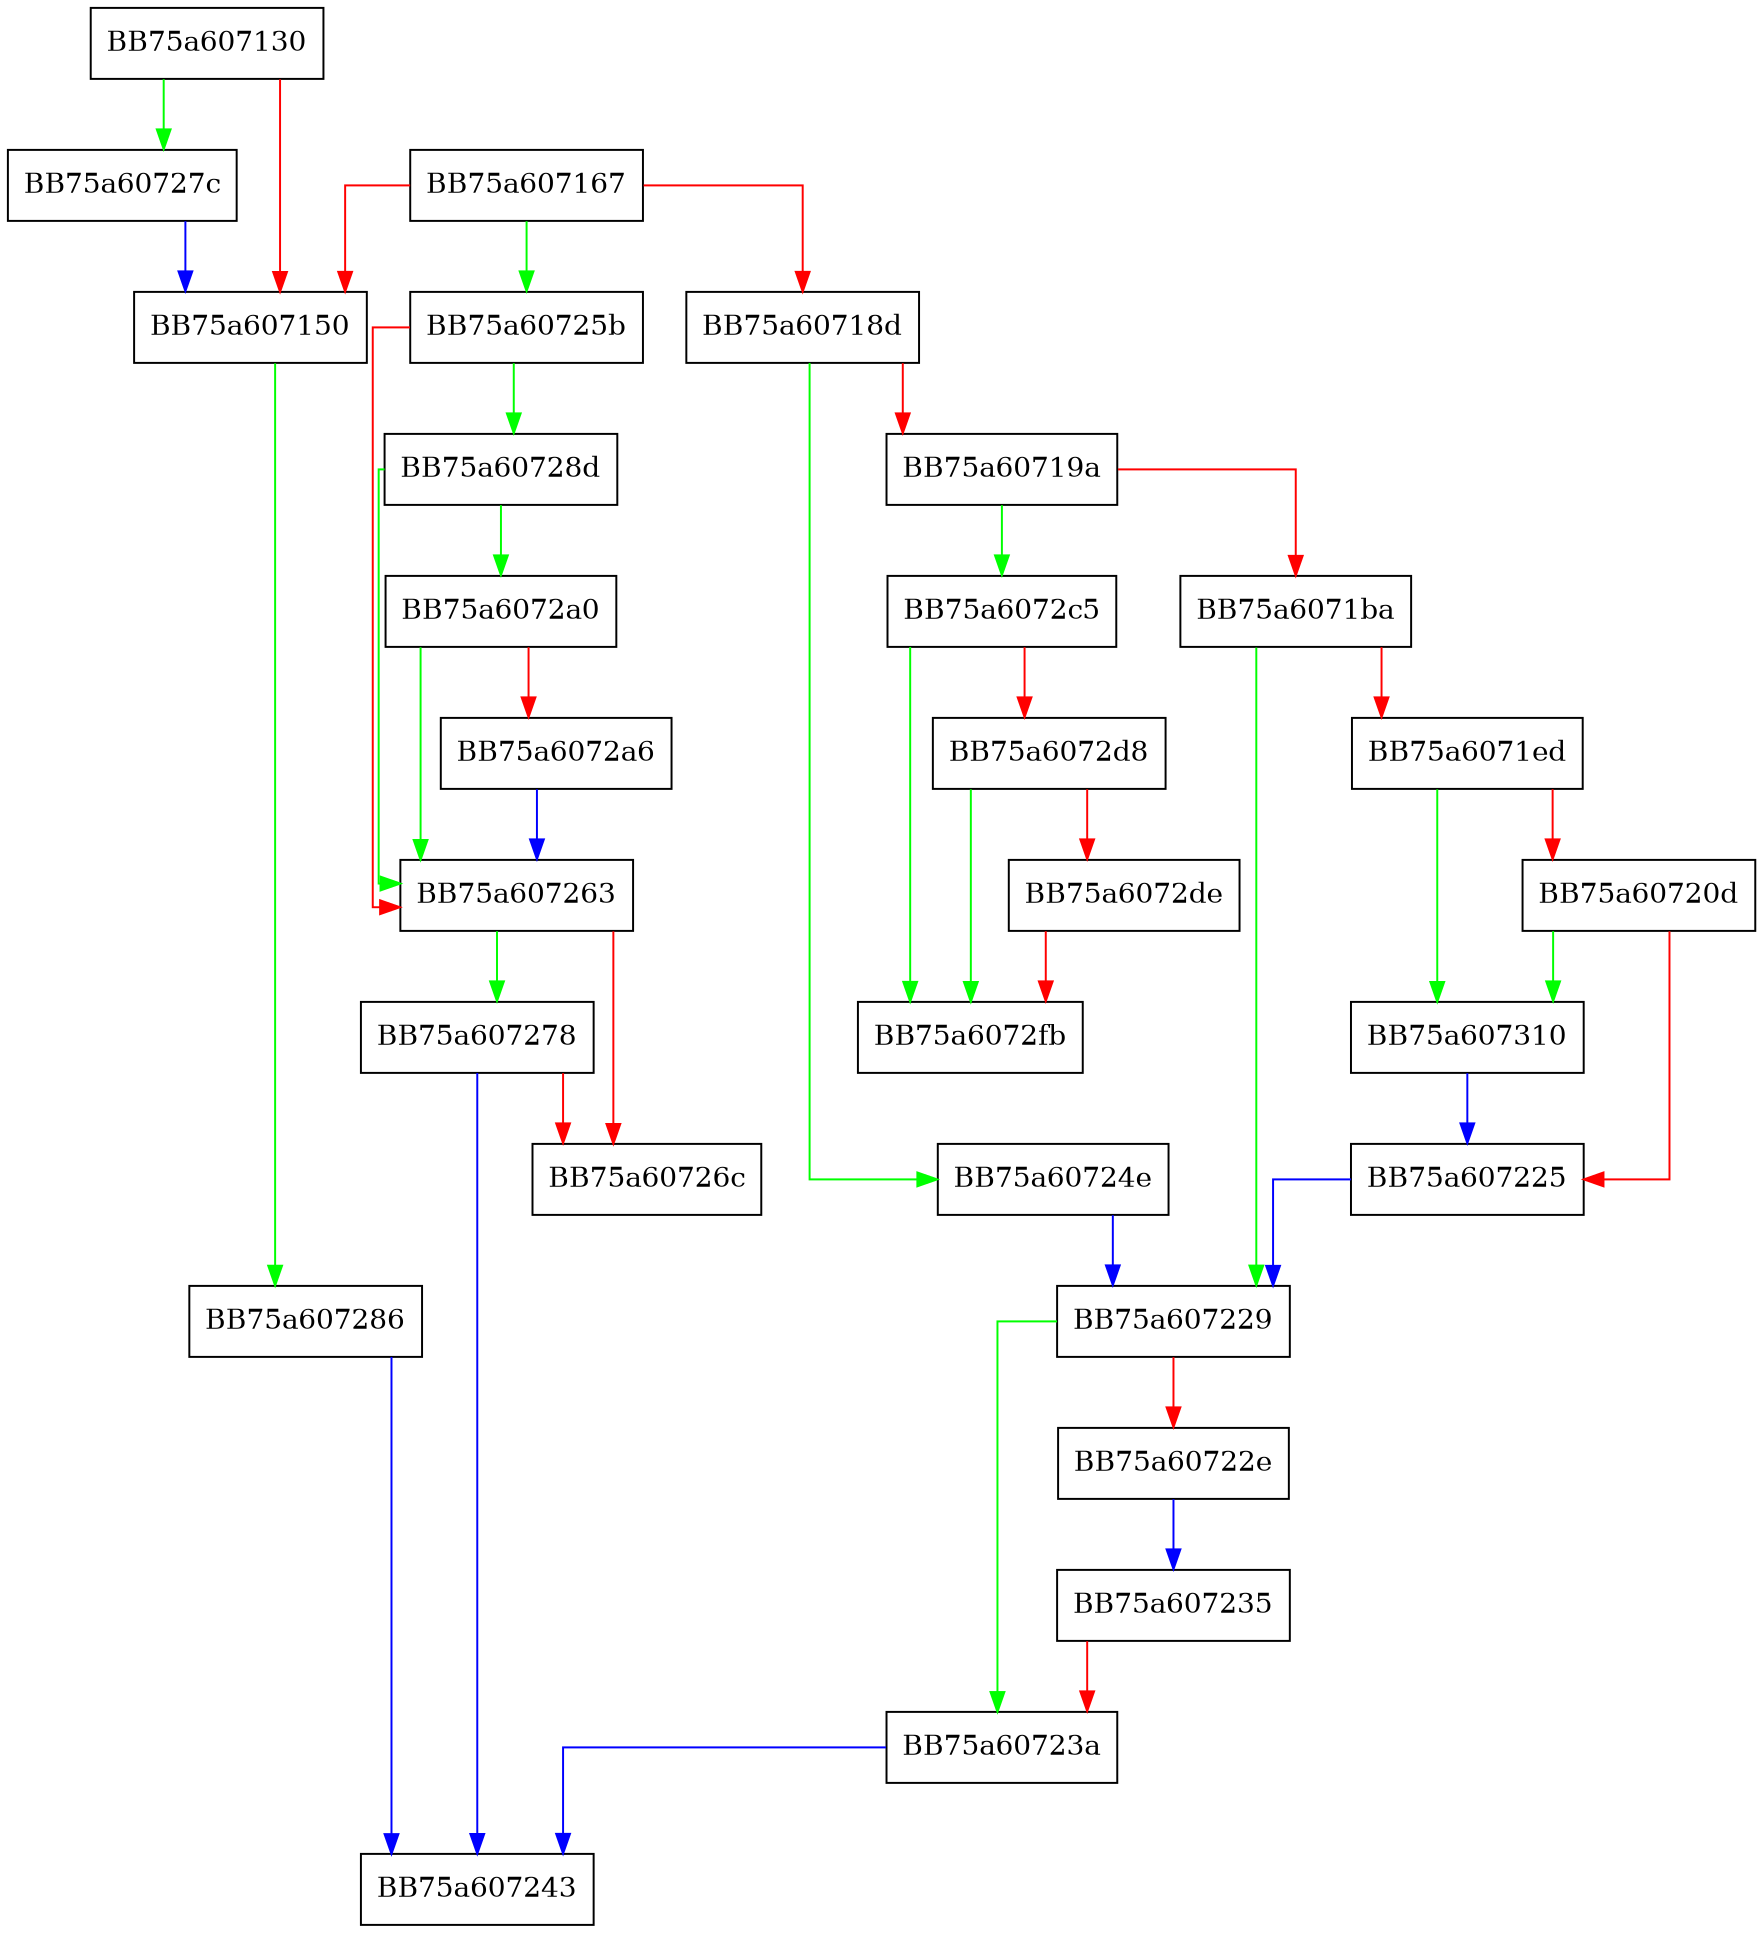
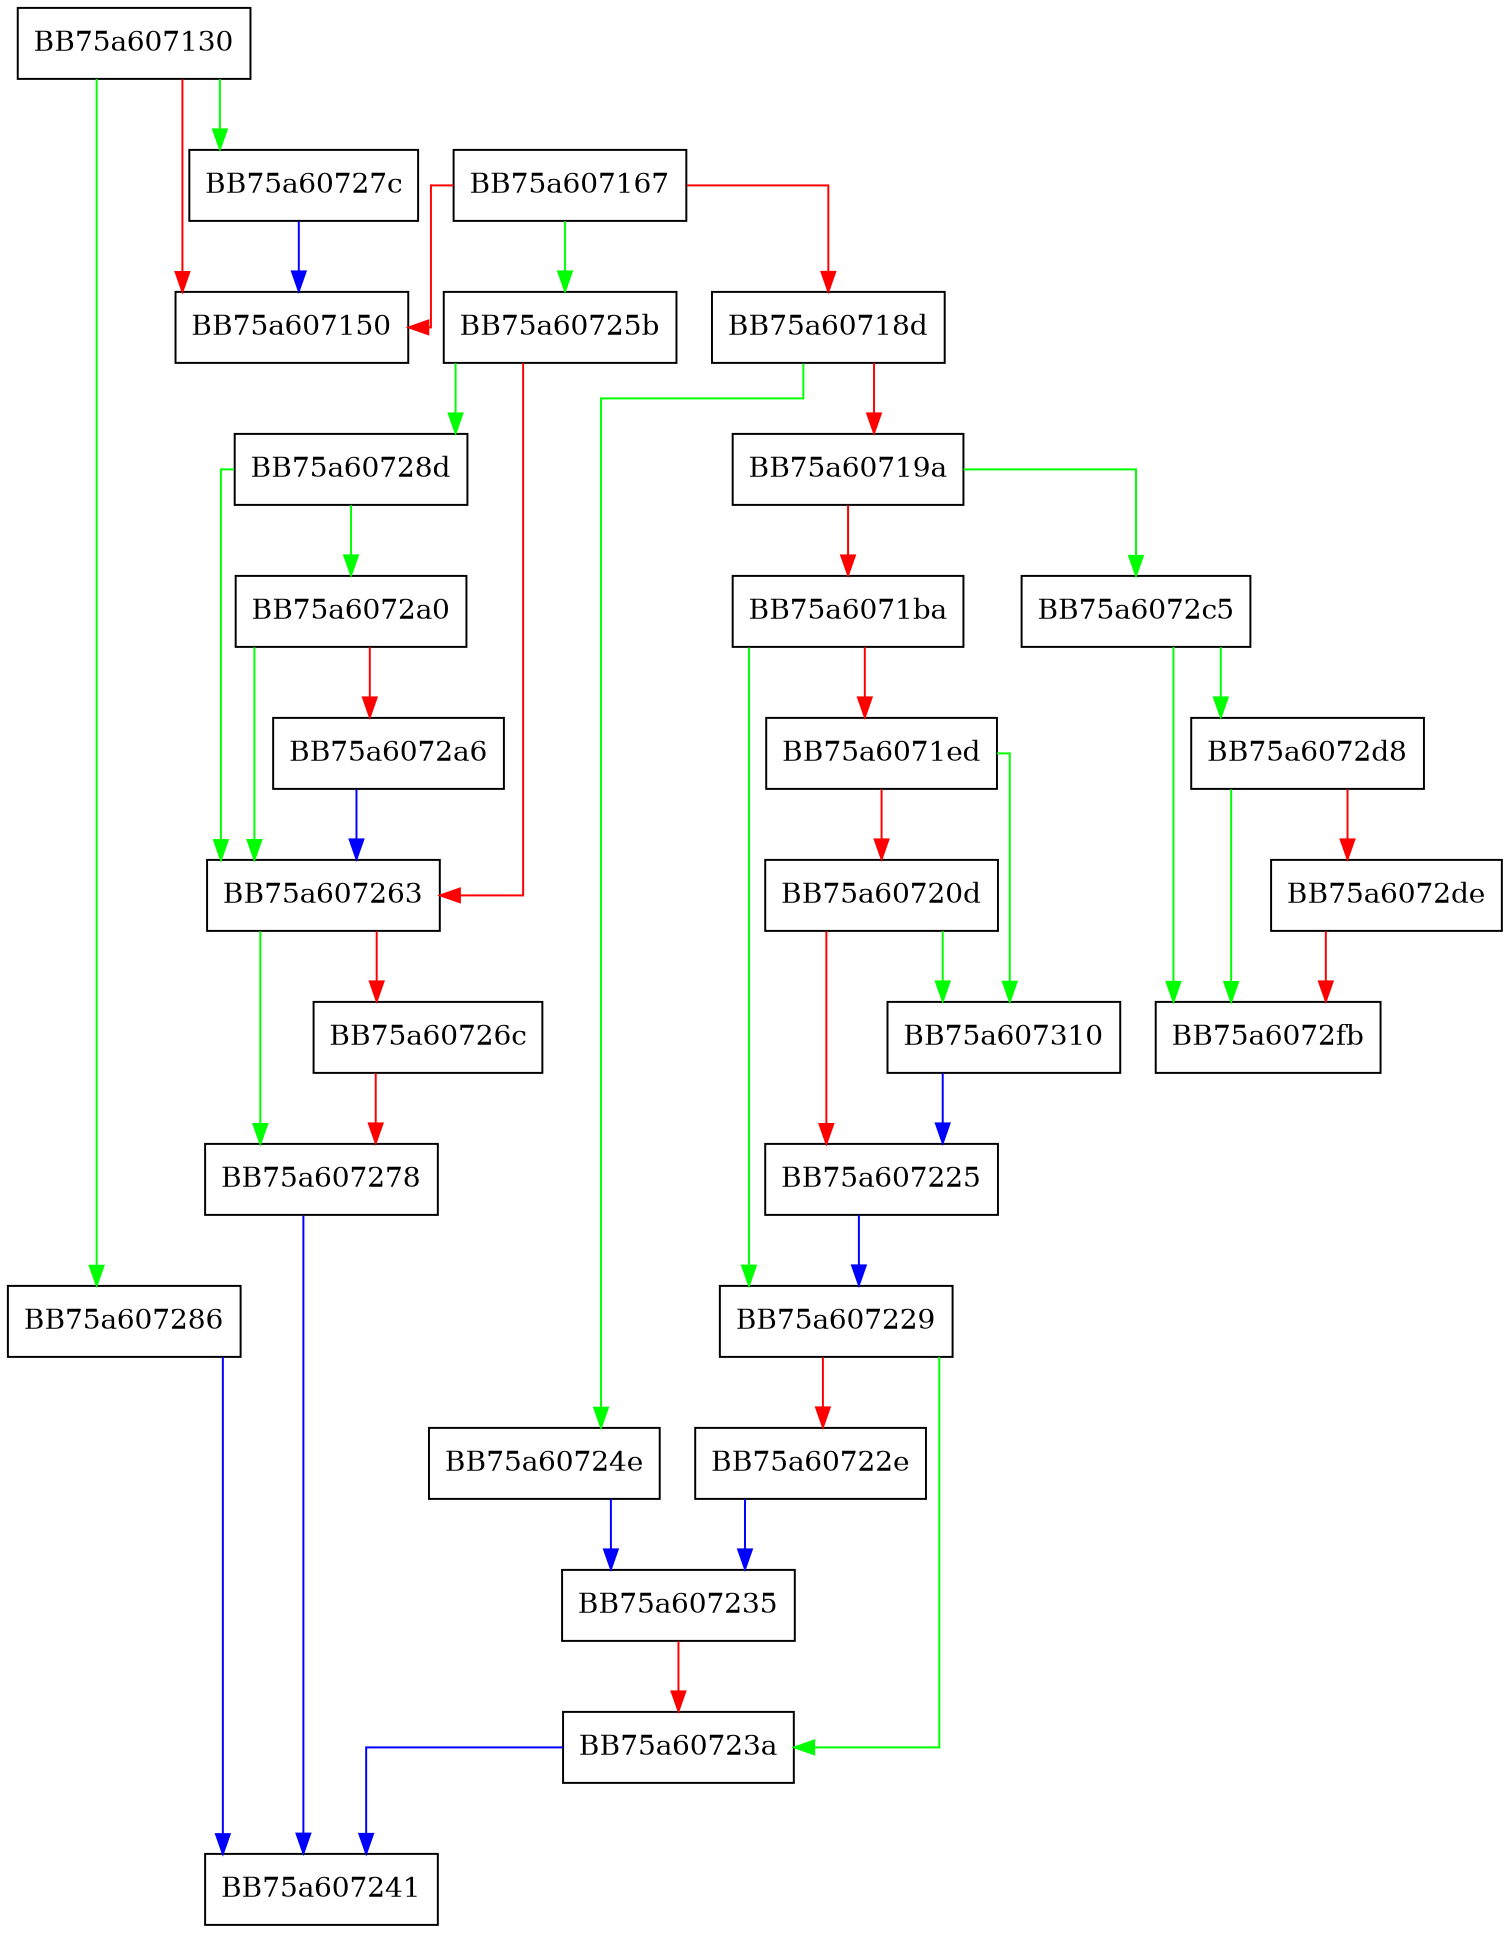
(1025, 672) -> (1221, 672)
(275, 815) -> (97, 672)
(563, 1098) -> (376, 1098)
(1113, 1240) -> (611, 1524)
(477, 1889) -> (321, 1889)
